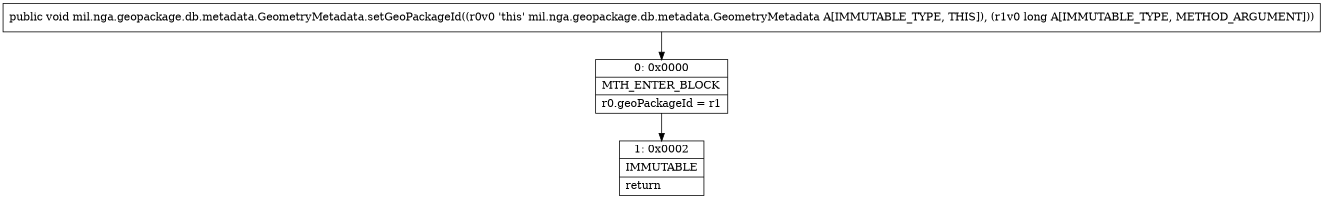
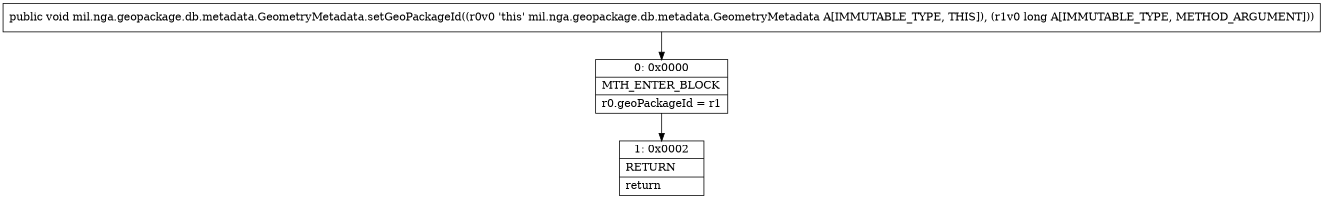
(662, 167) -> (651, 167)
